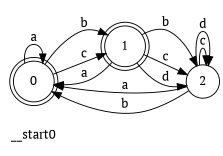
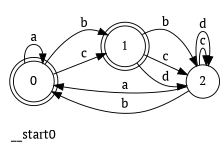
(90, 79) -> none
